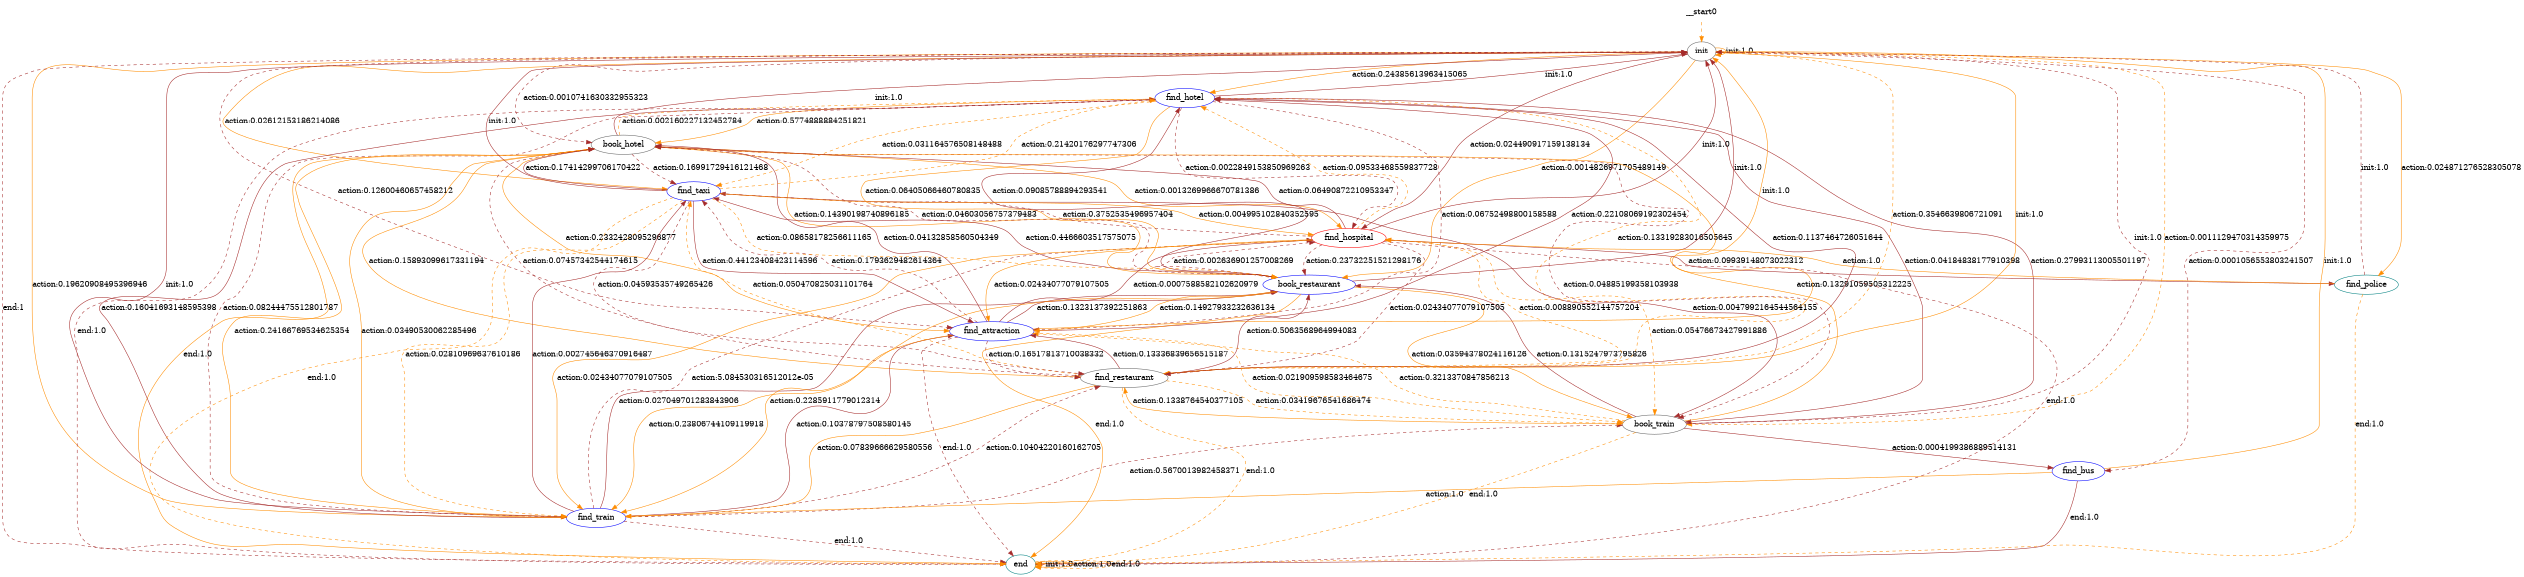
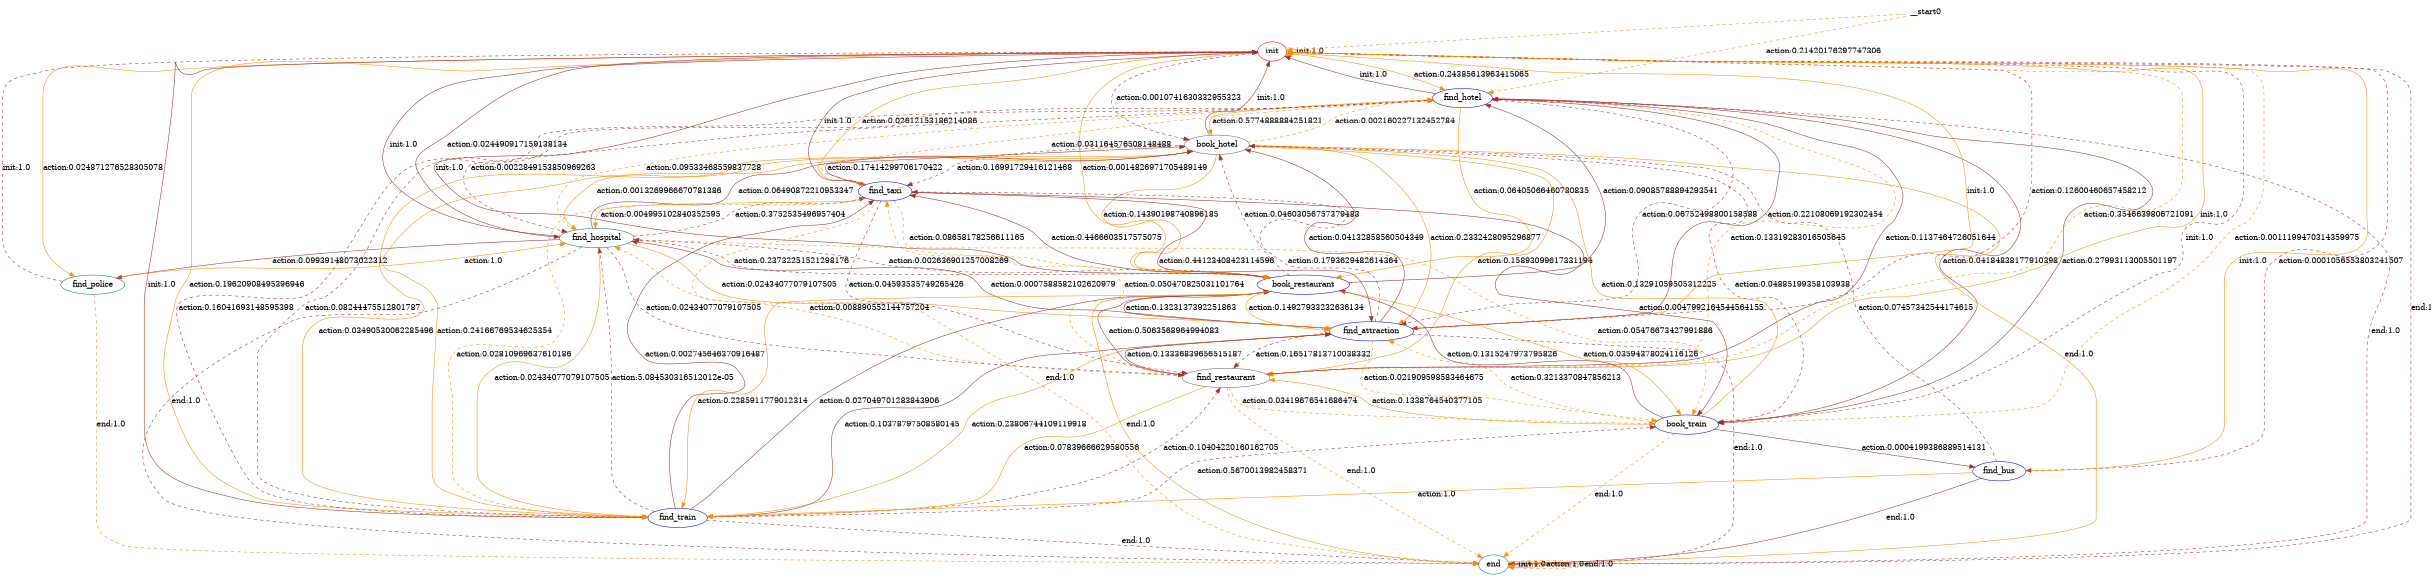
(1702, 51) -> (1272, 51)
(942, 166) -> (1699, 54)
(263, 186) -> (430, 161)
(1349, 238) -> (597, 238)
(2227, 238) -> (2297, 238)
(735, 341) -> (1722, 173)
(1654, 425) -> (1687, 425)
